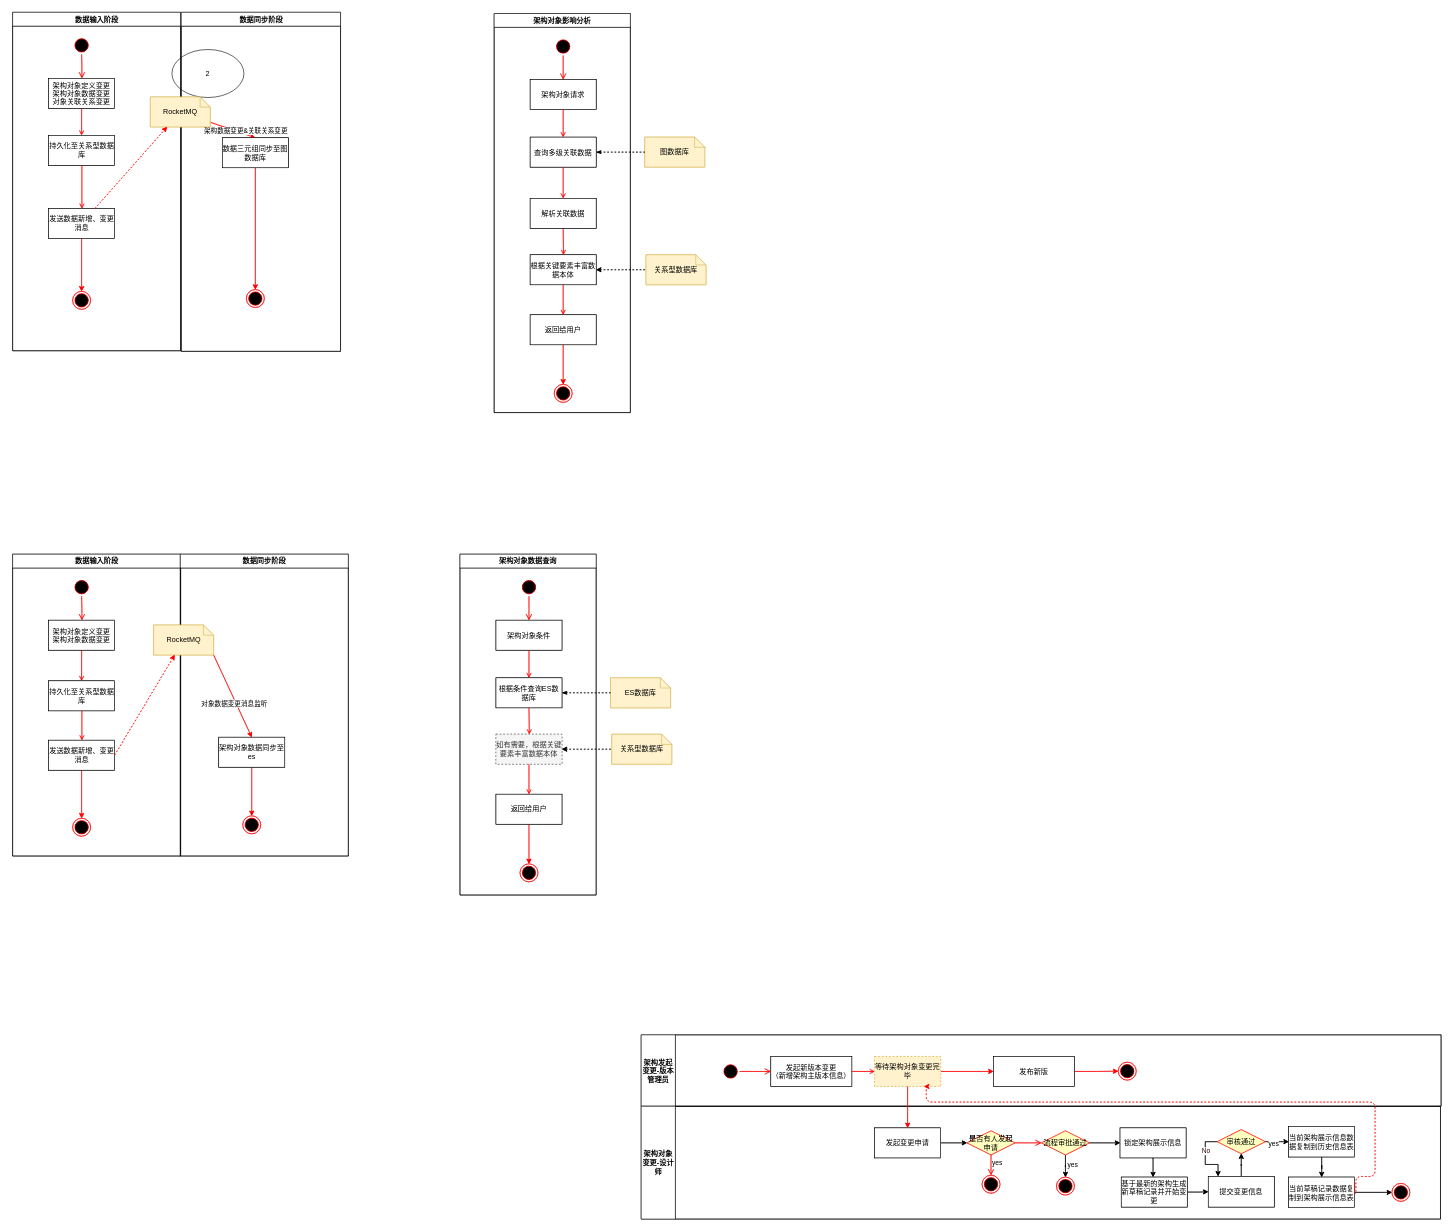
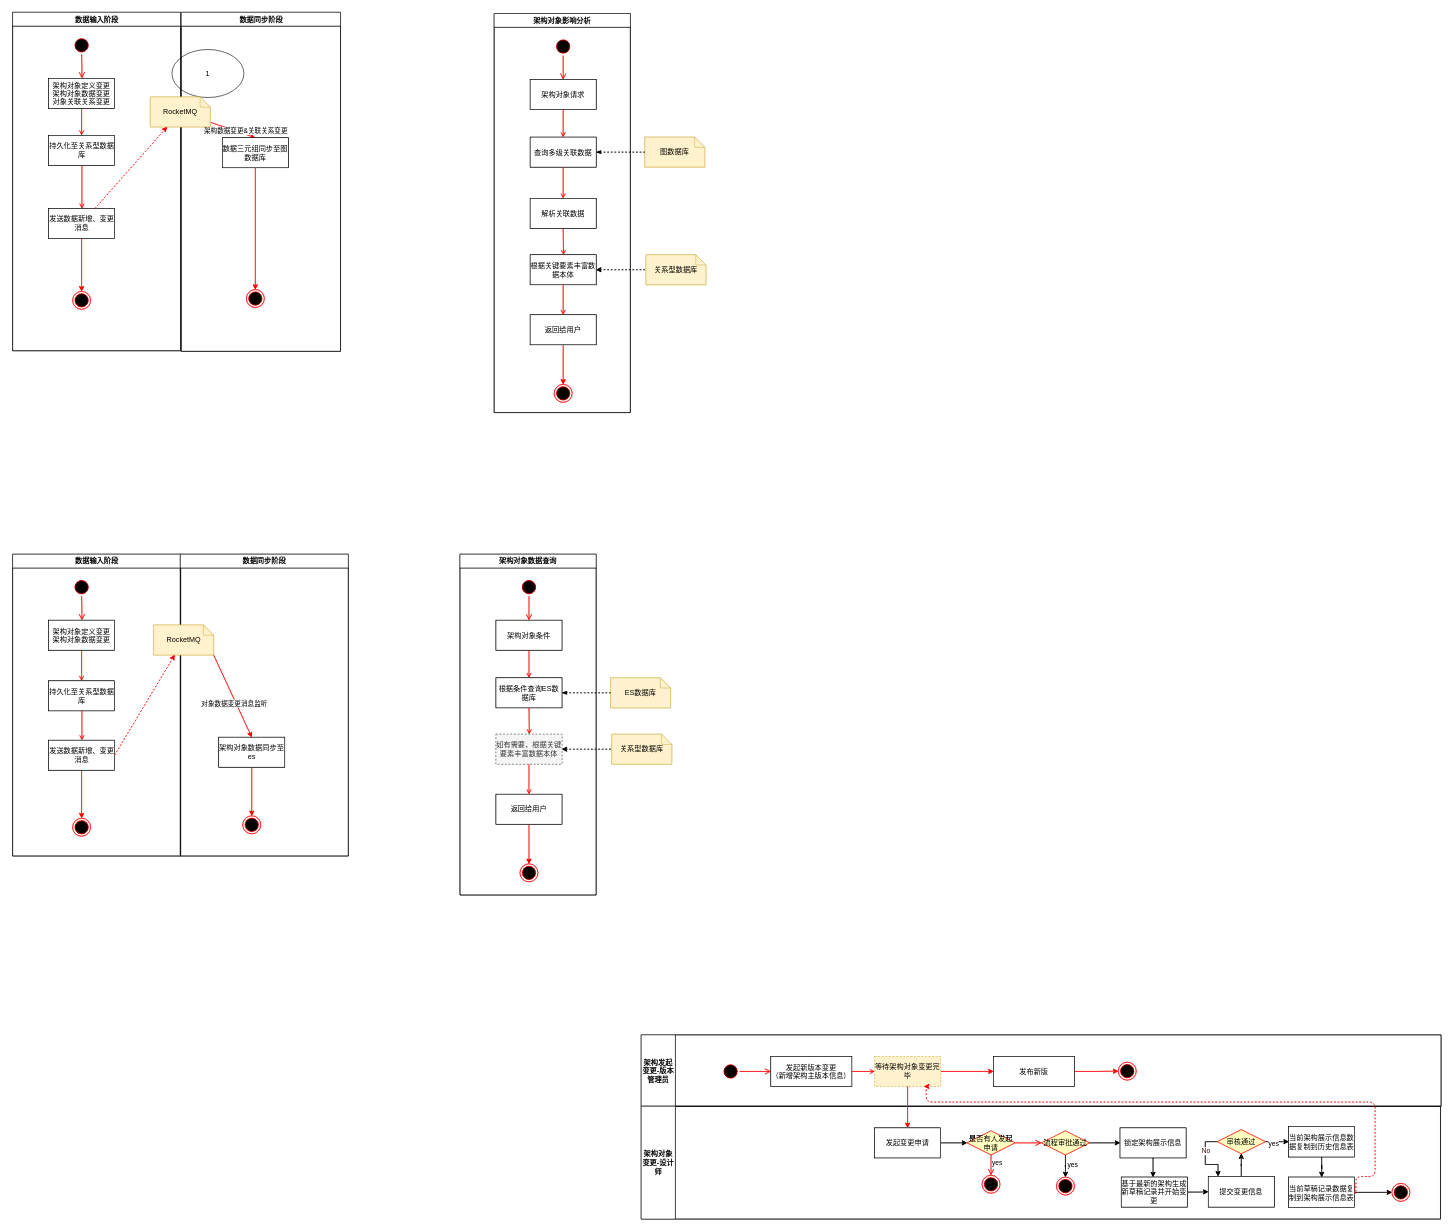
(208, 74) -> (208, 74)
